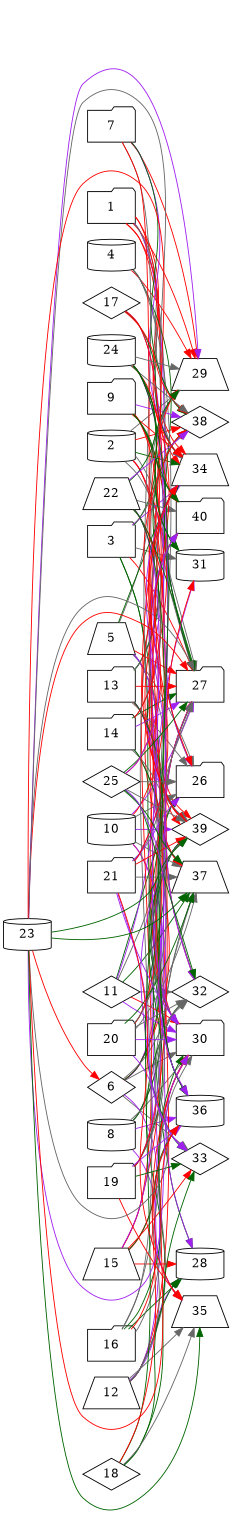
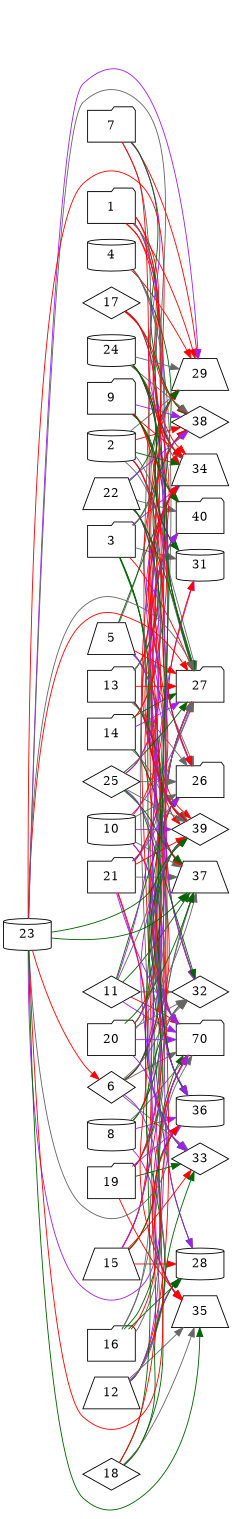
none -> (149, 688)
(200, 1040) -> (200, 1040)
(156, 1086) -> none
